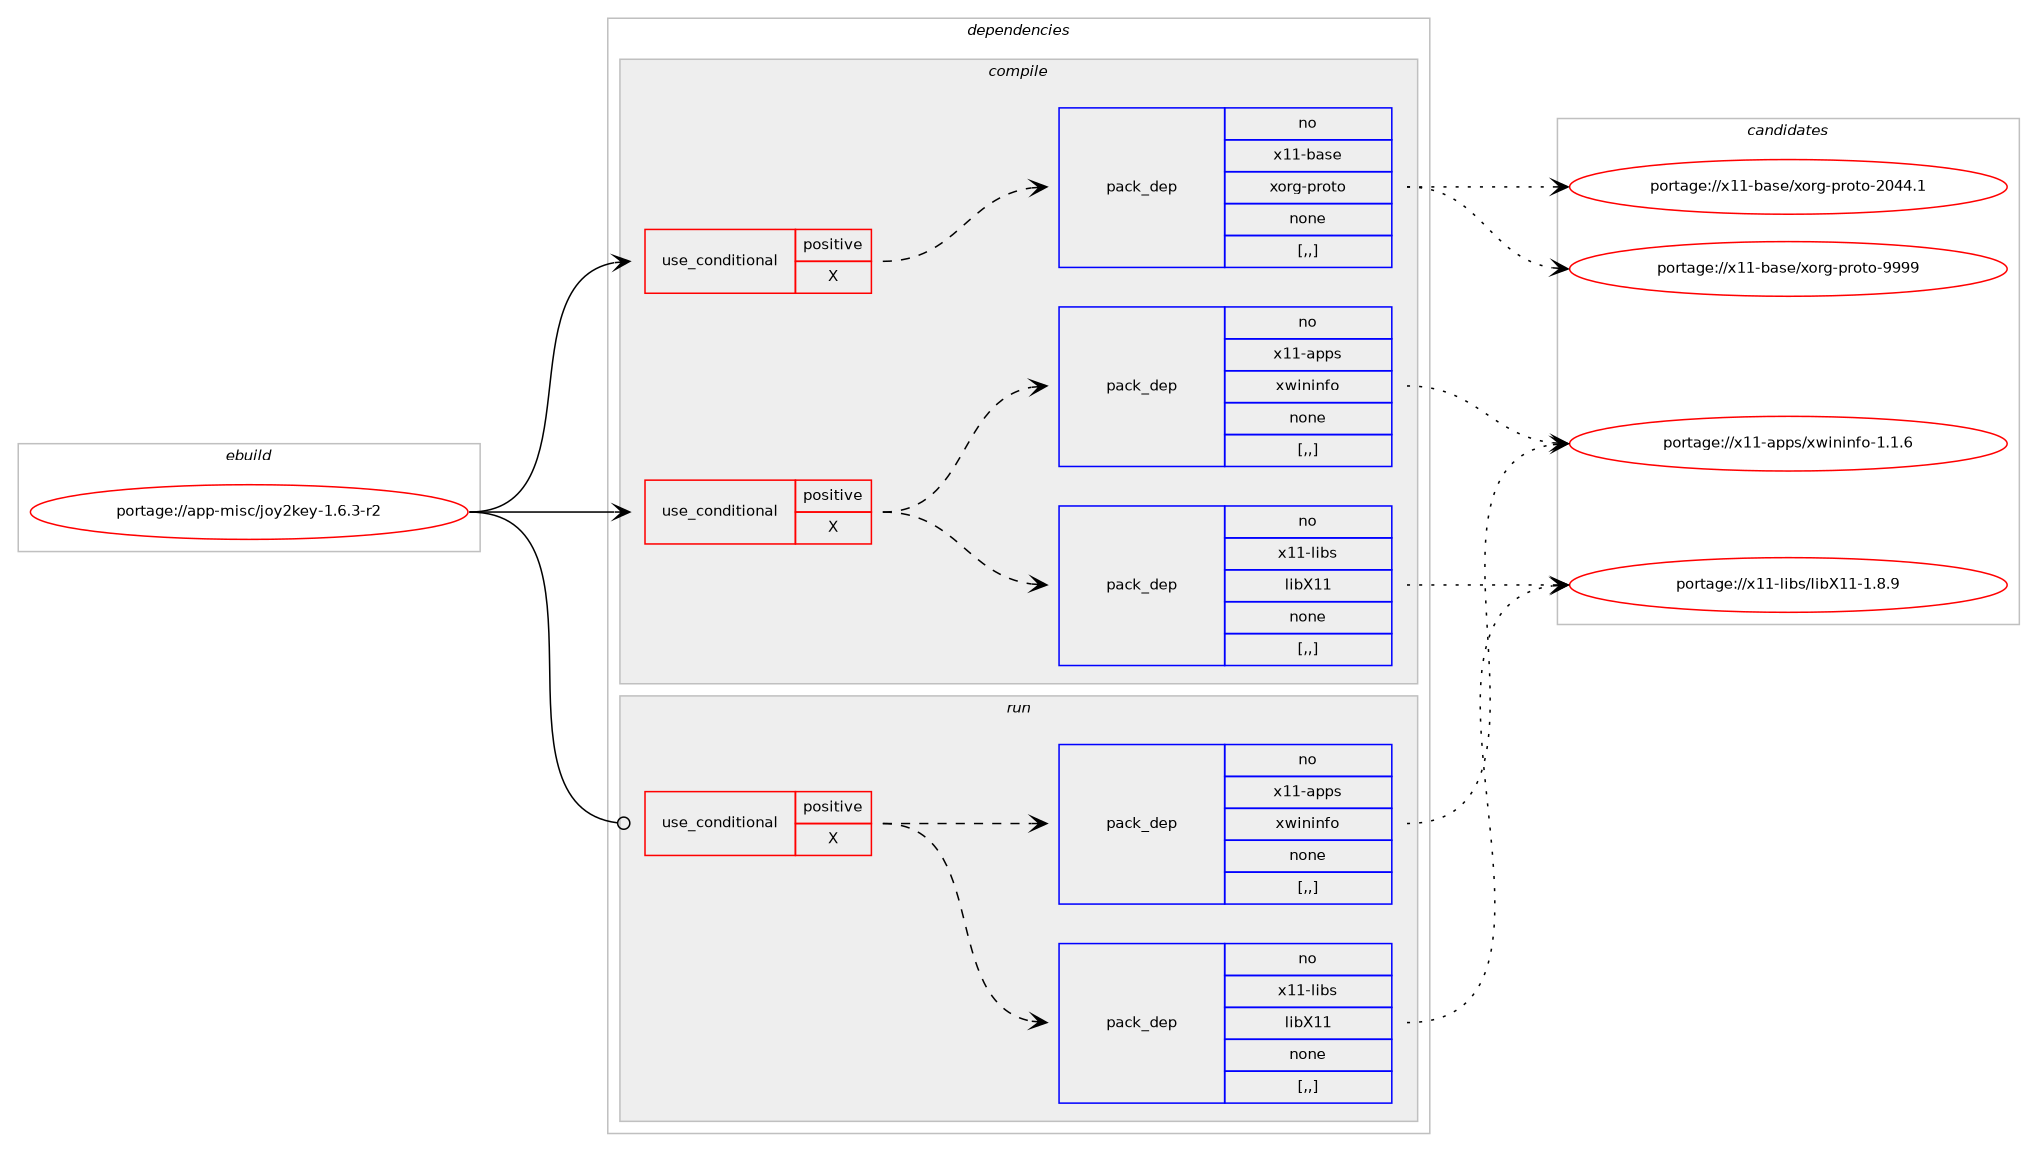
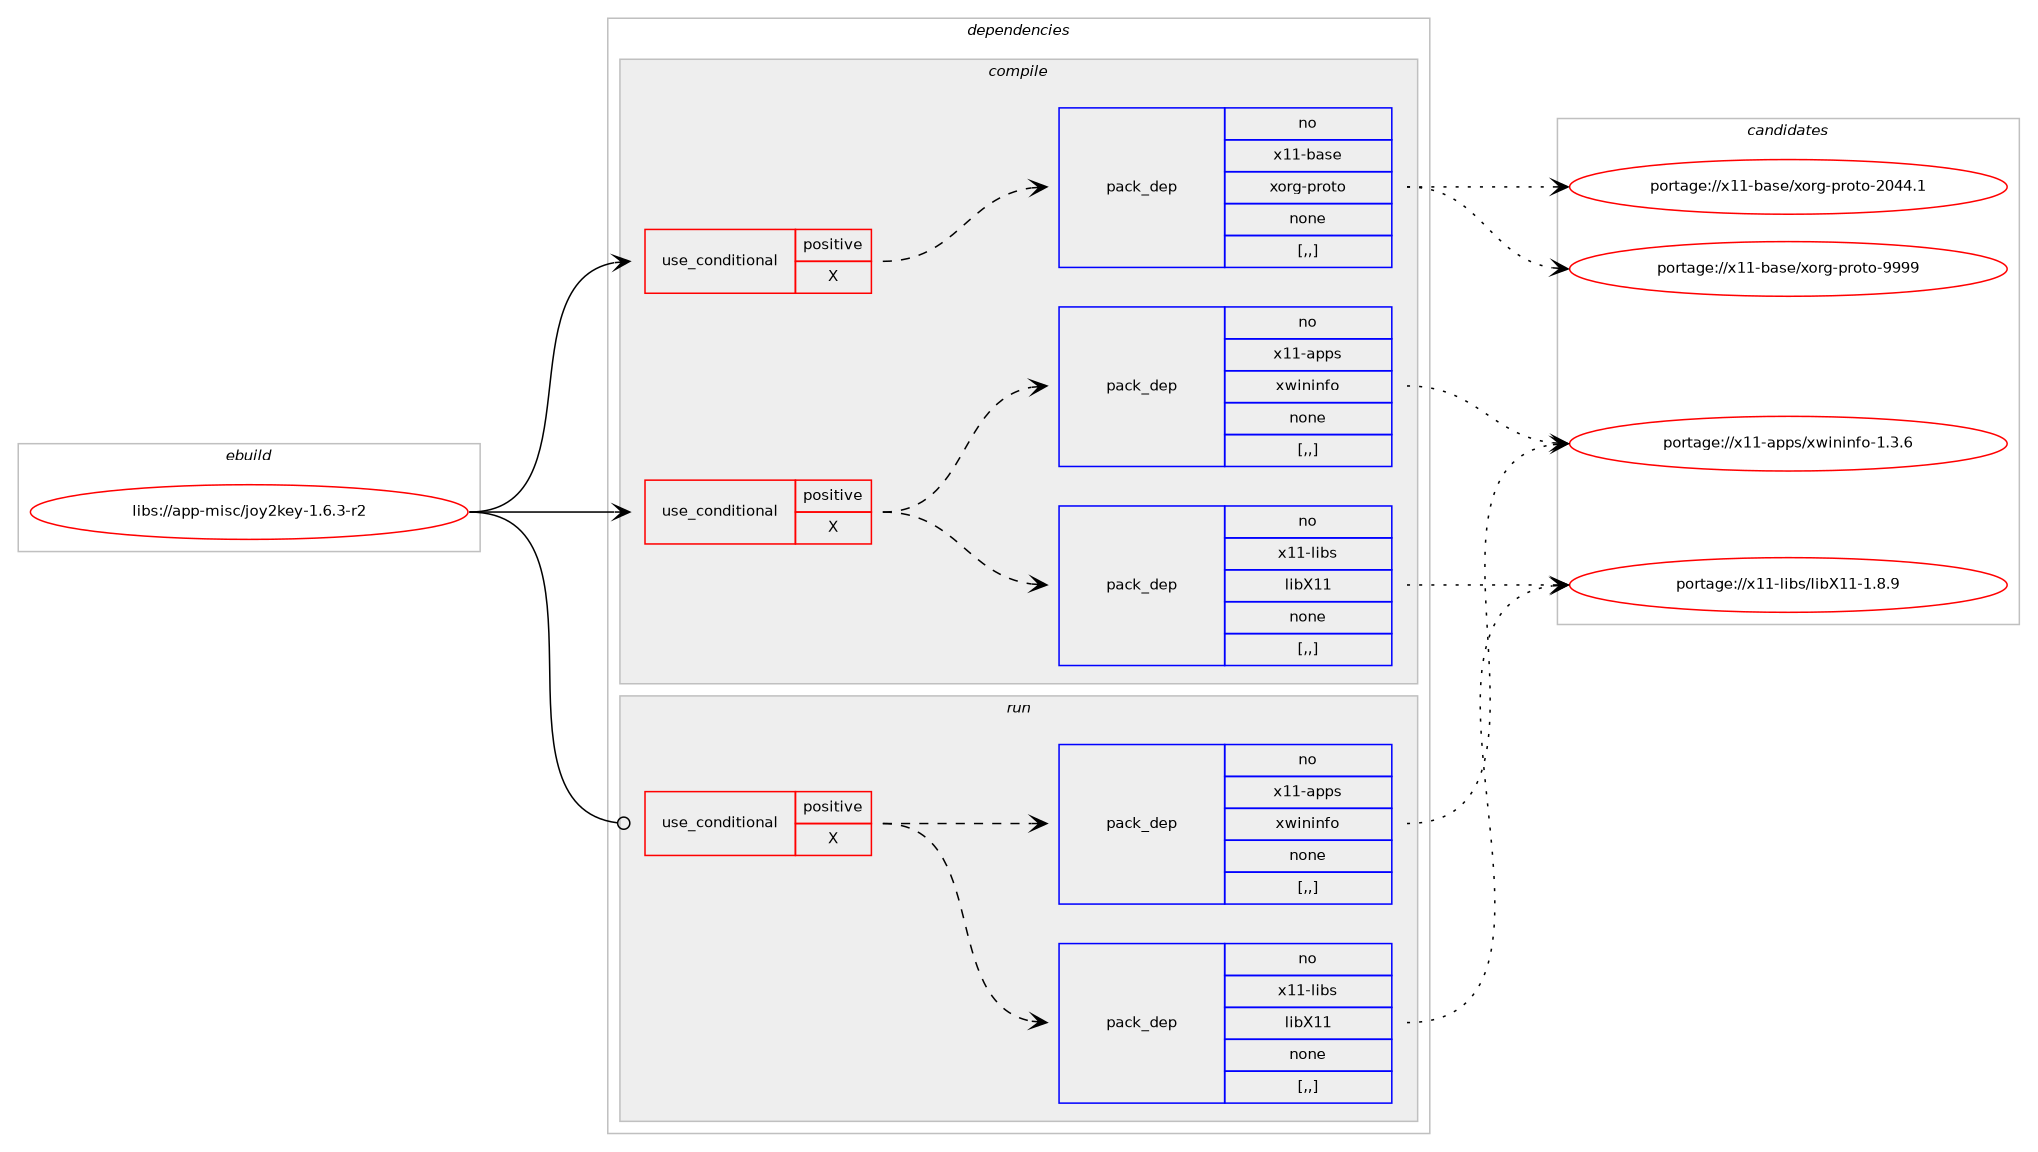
(1788, 444) -> (1788, 444)
(249, 512) -> (249, 512)
